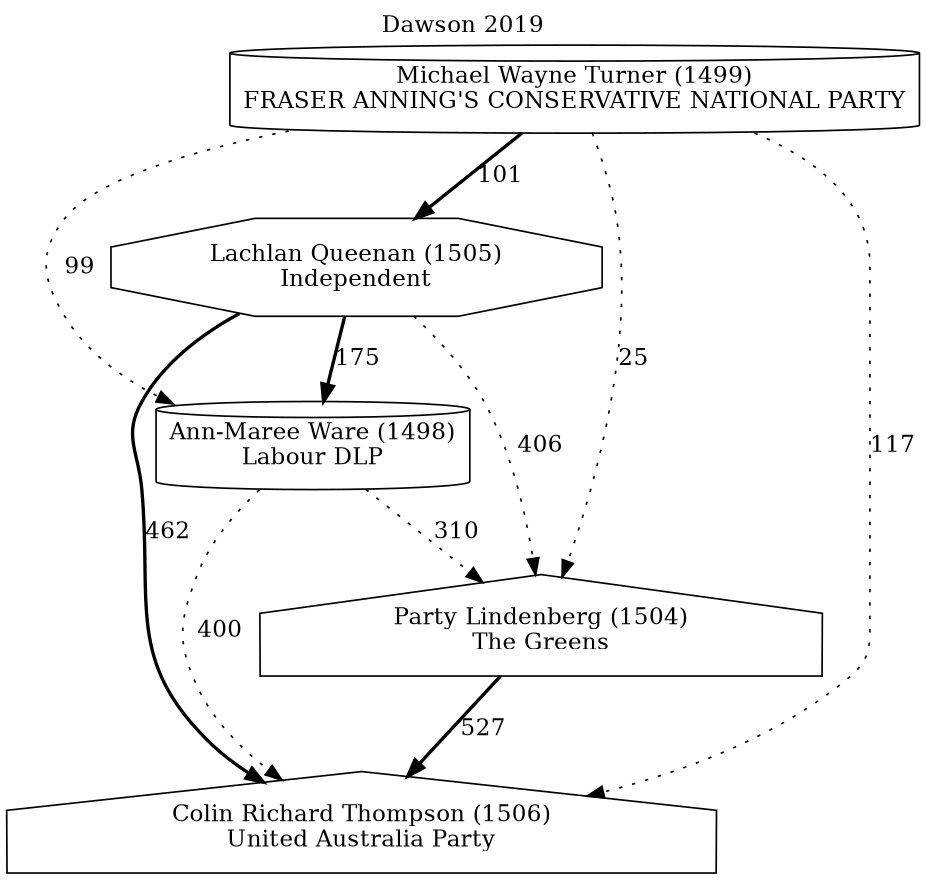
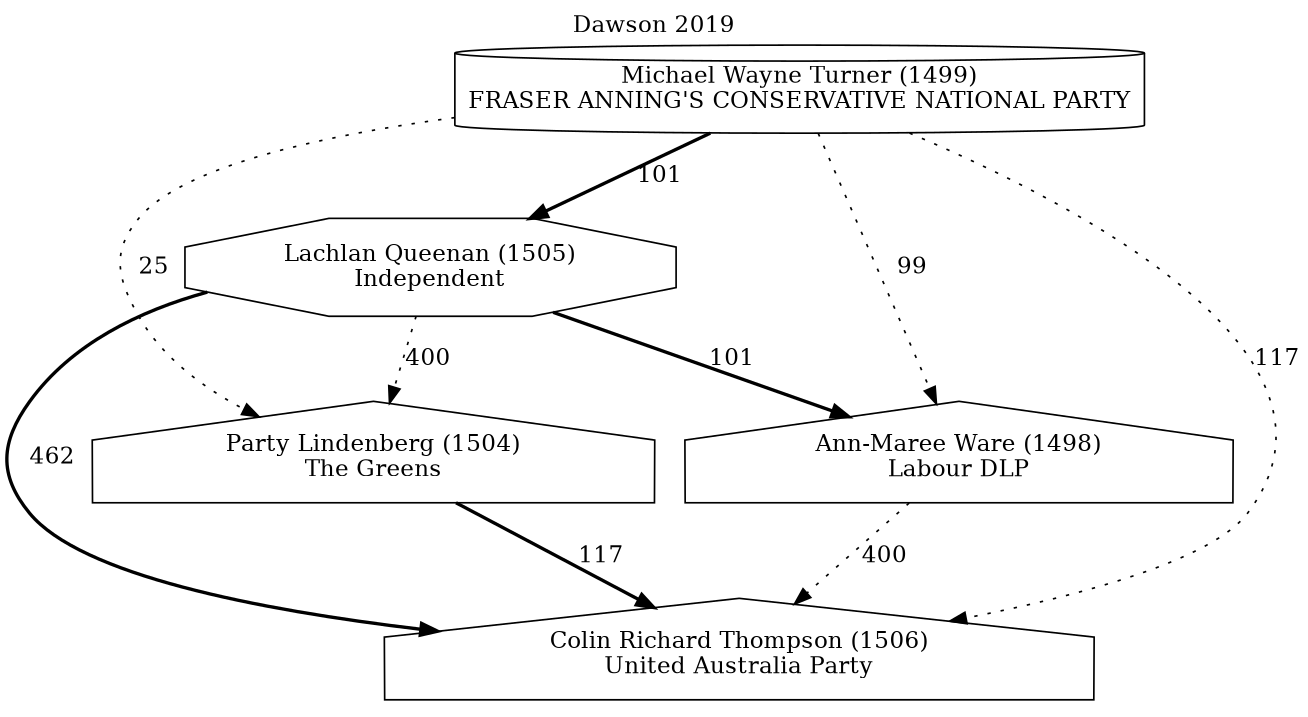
(358, 359) -> (733, 359)
(313, 446) -> (959, 457)
(541, 446) -> (429, 359)
(418, 531) -> none
(484, 729) -> (602, 556)
